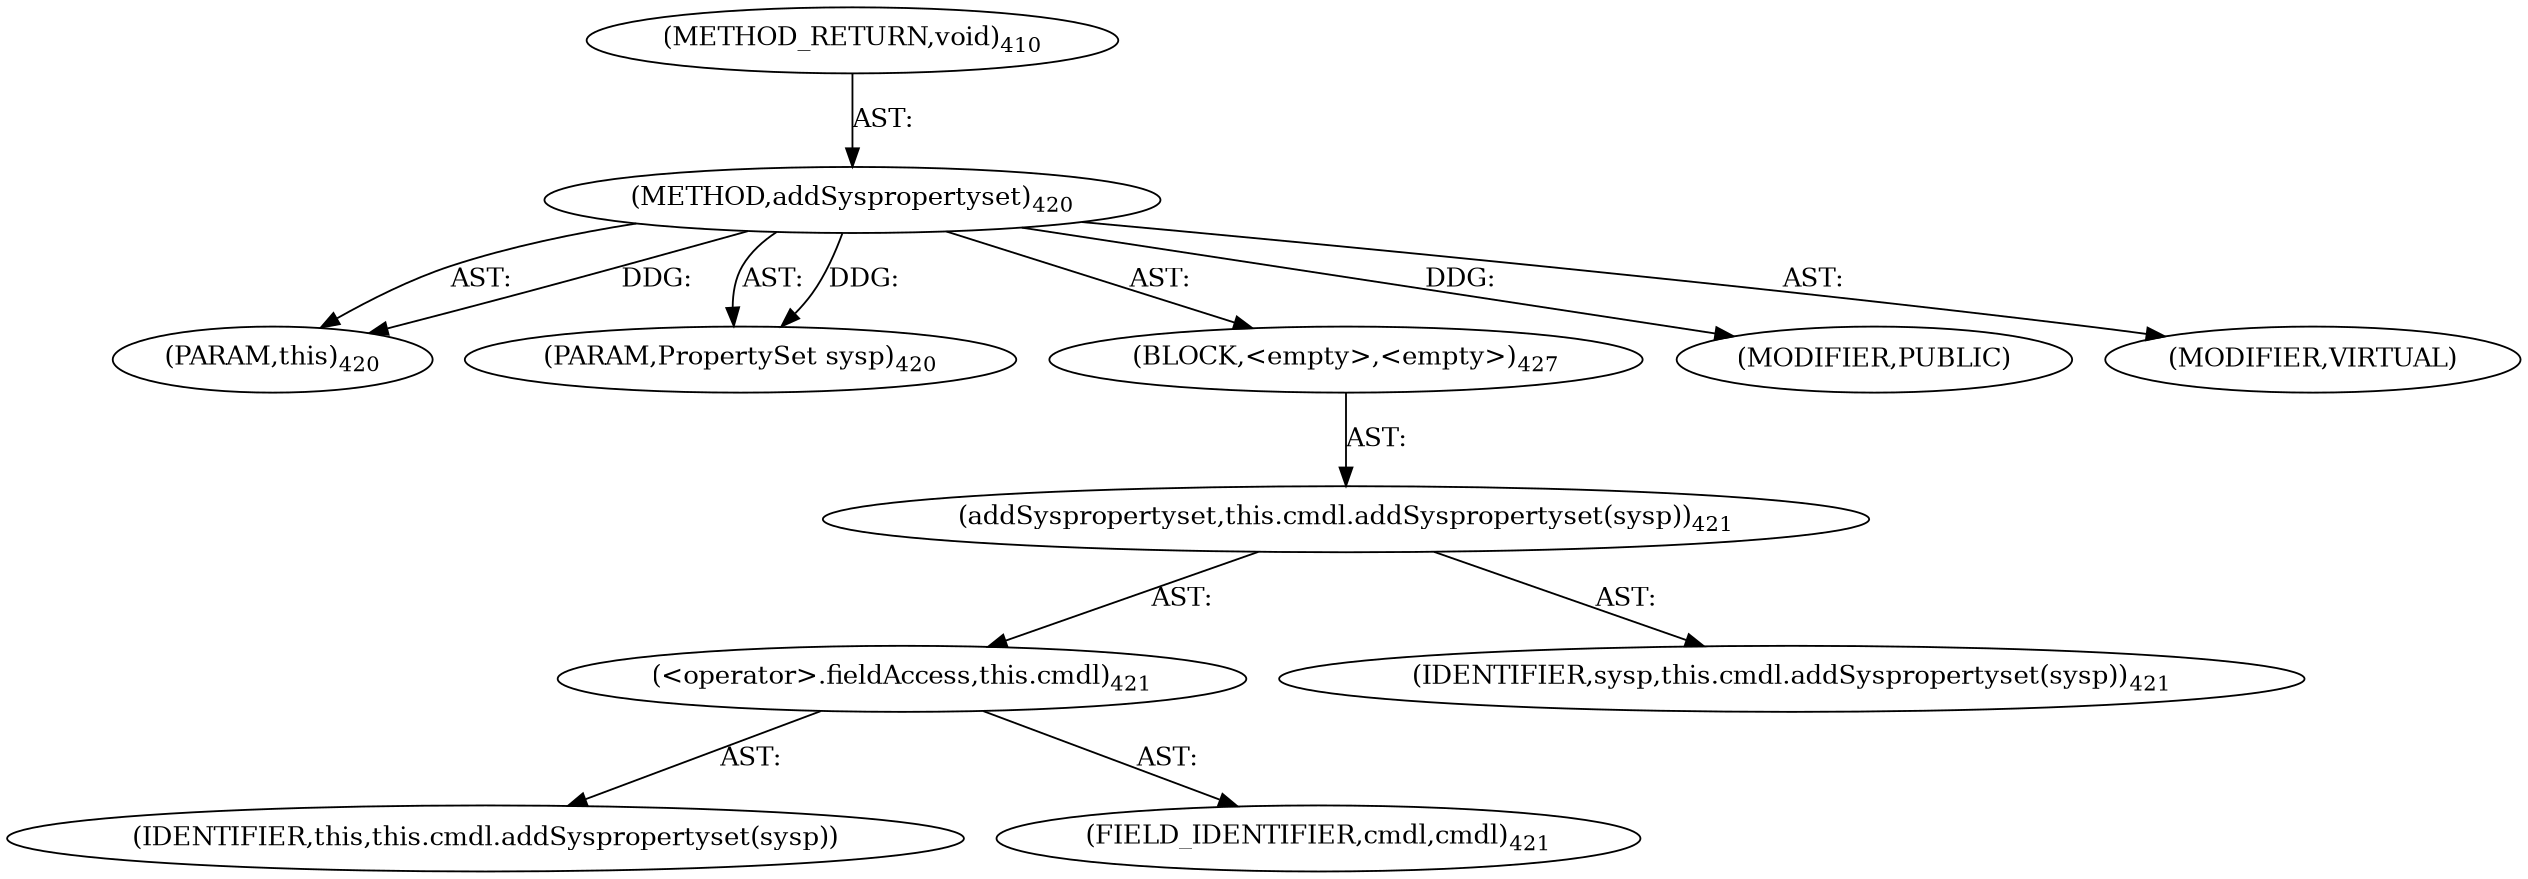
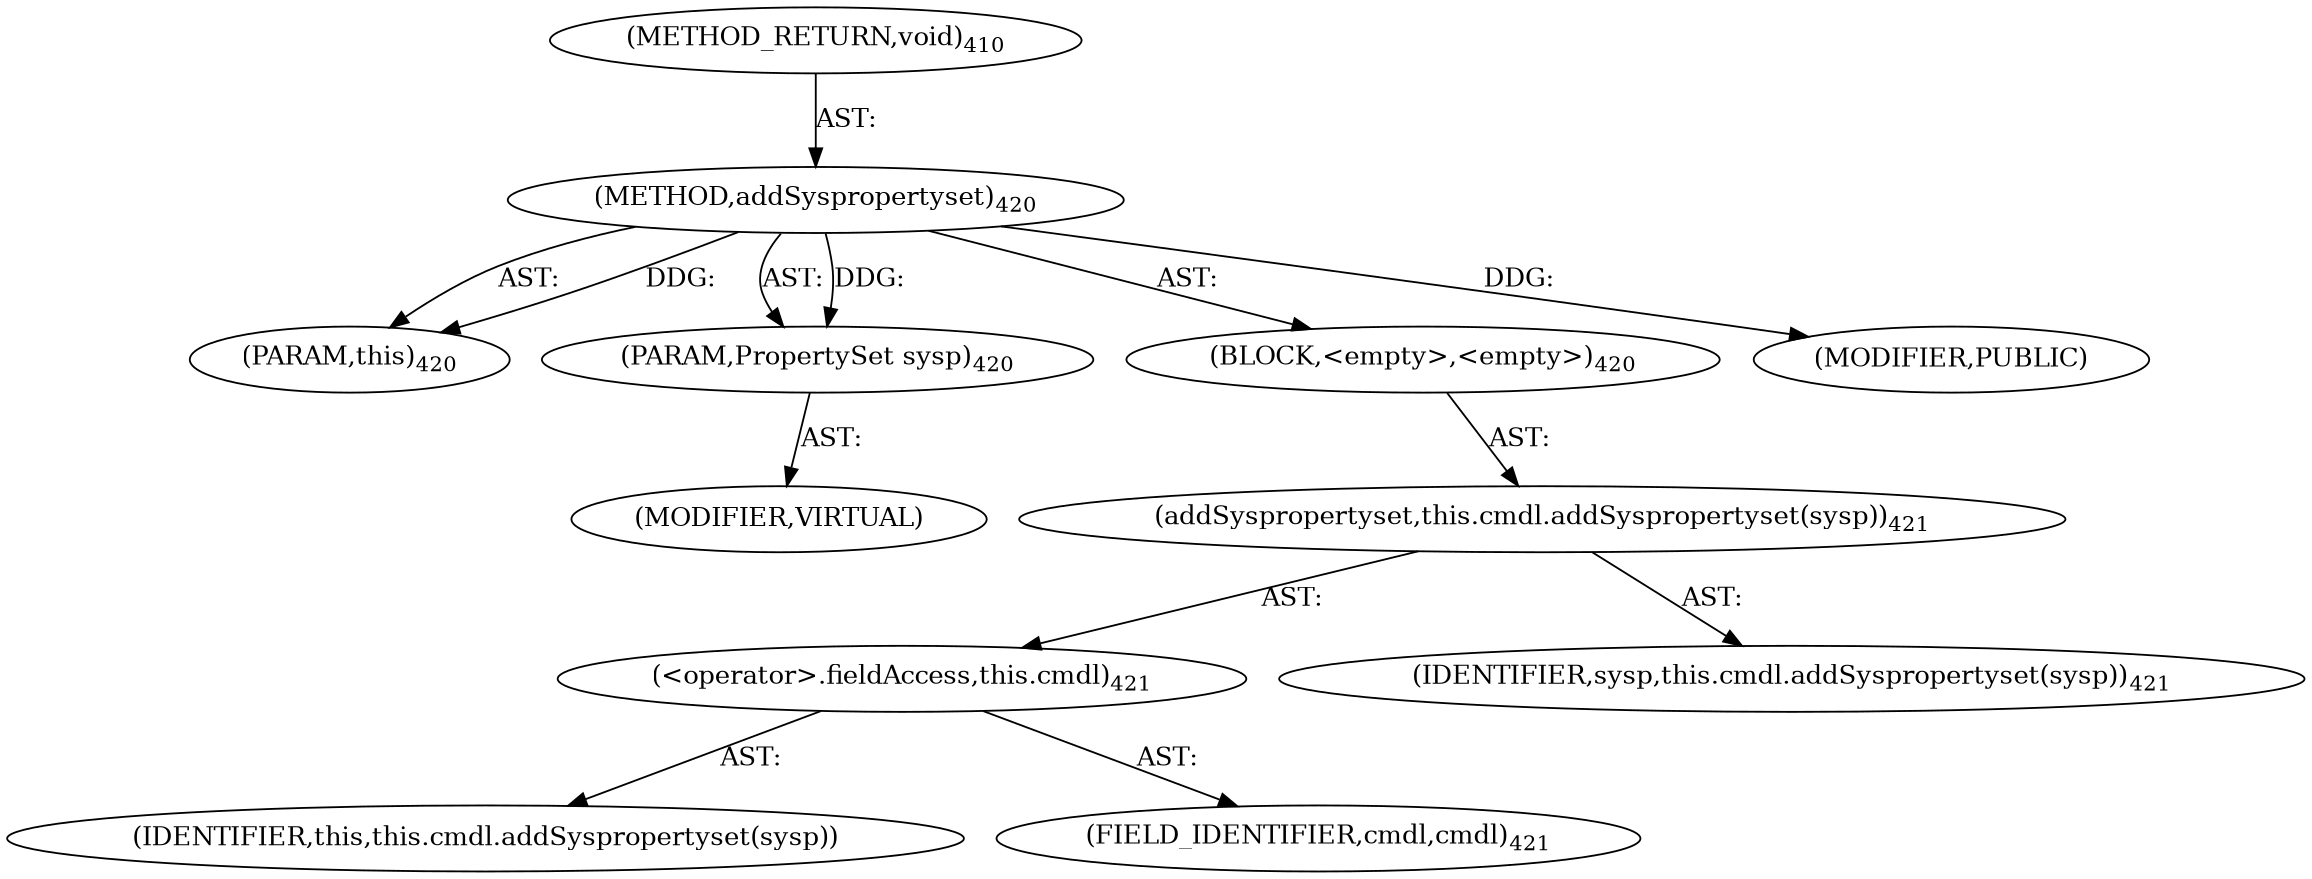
(1615, 274) -> (801, 430)
(1539, 357) -> (1616, 357)
